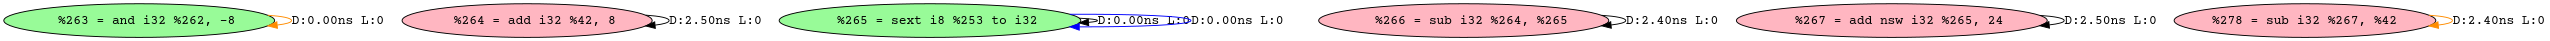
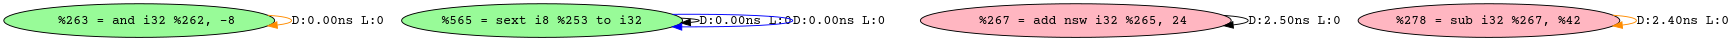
(527, 21) -> none
(930, 21) -> (542, 21)
(1464, 21) -> none
